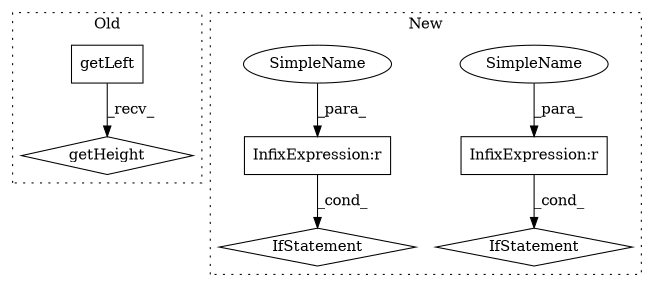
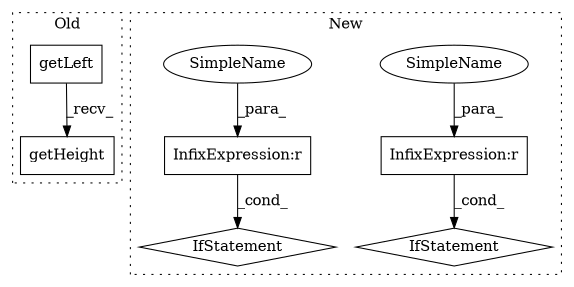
(107, 156) -> (67, 156)
